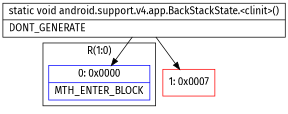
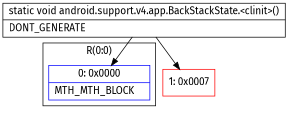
(99, 51) -> (99, 51)
(99, 91) -> (95, 91)
